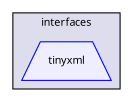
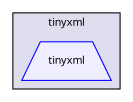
(66, 23) -> (66, 23)
